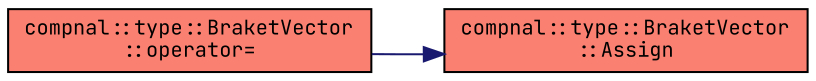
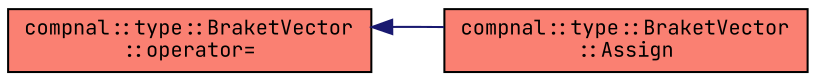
(398, 54) -> (418, 27)
